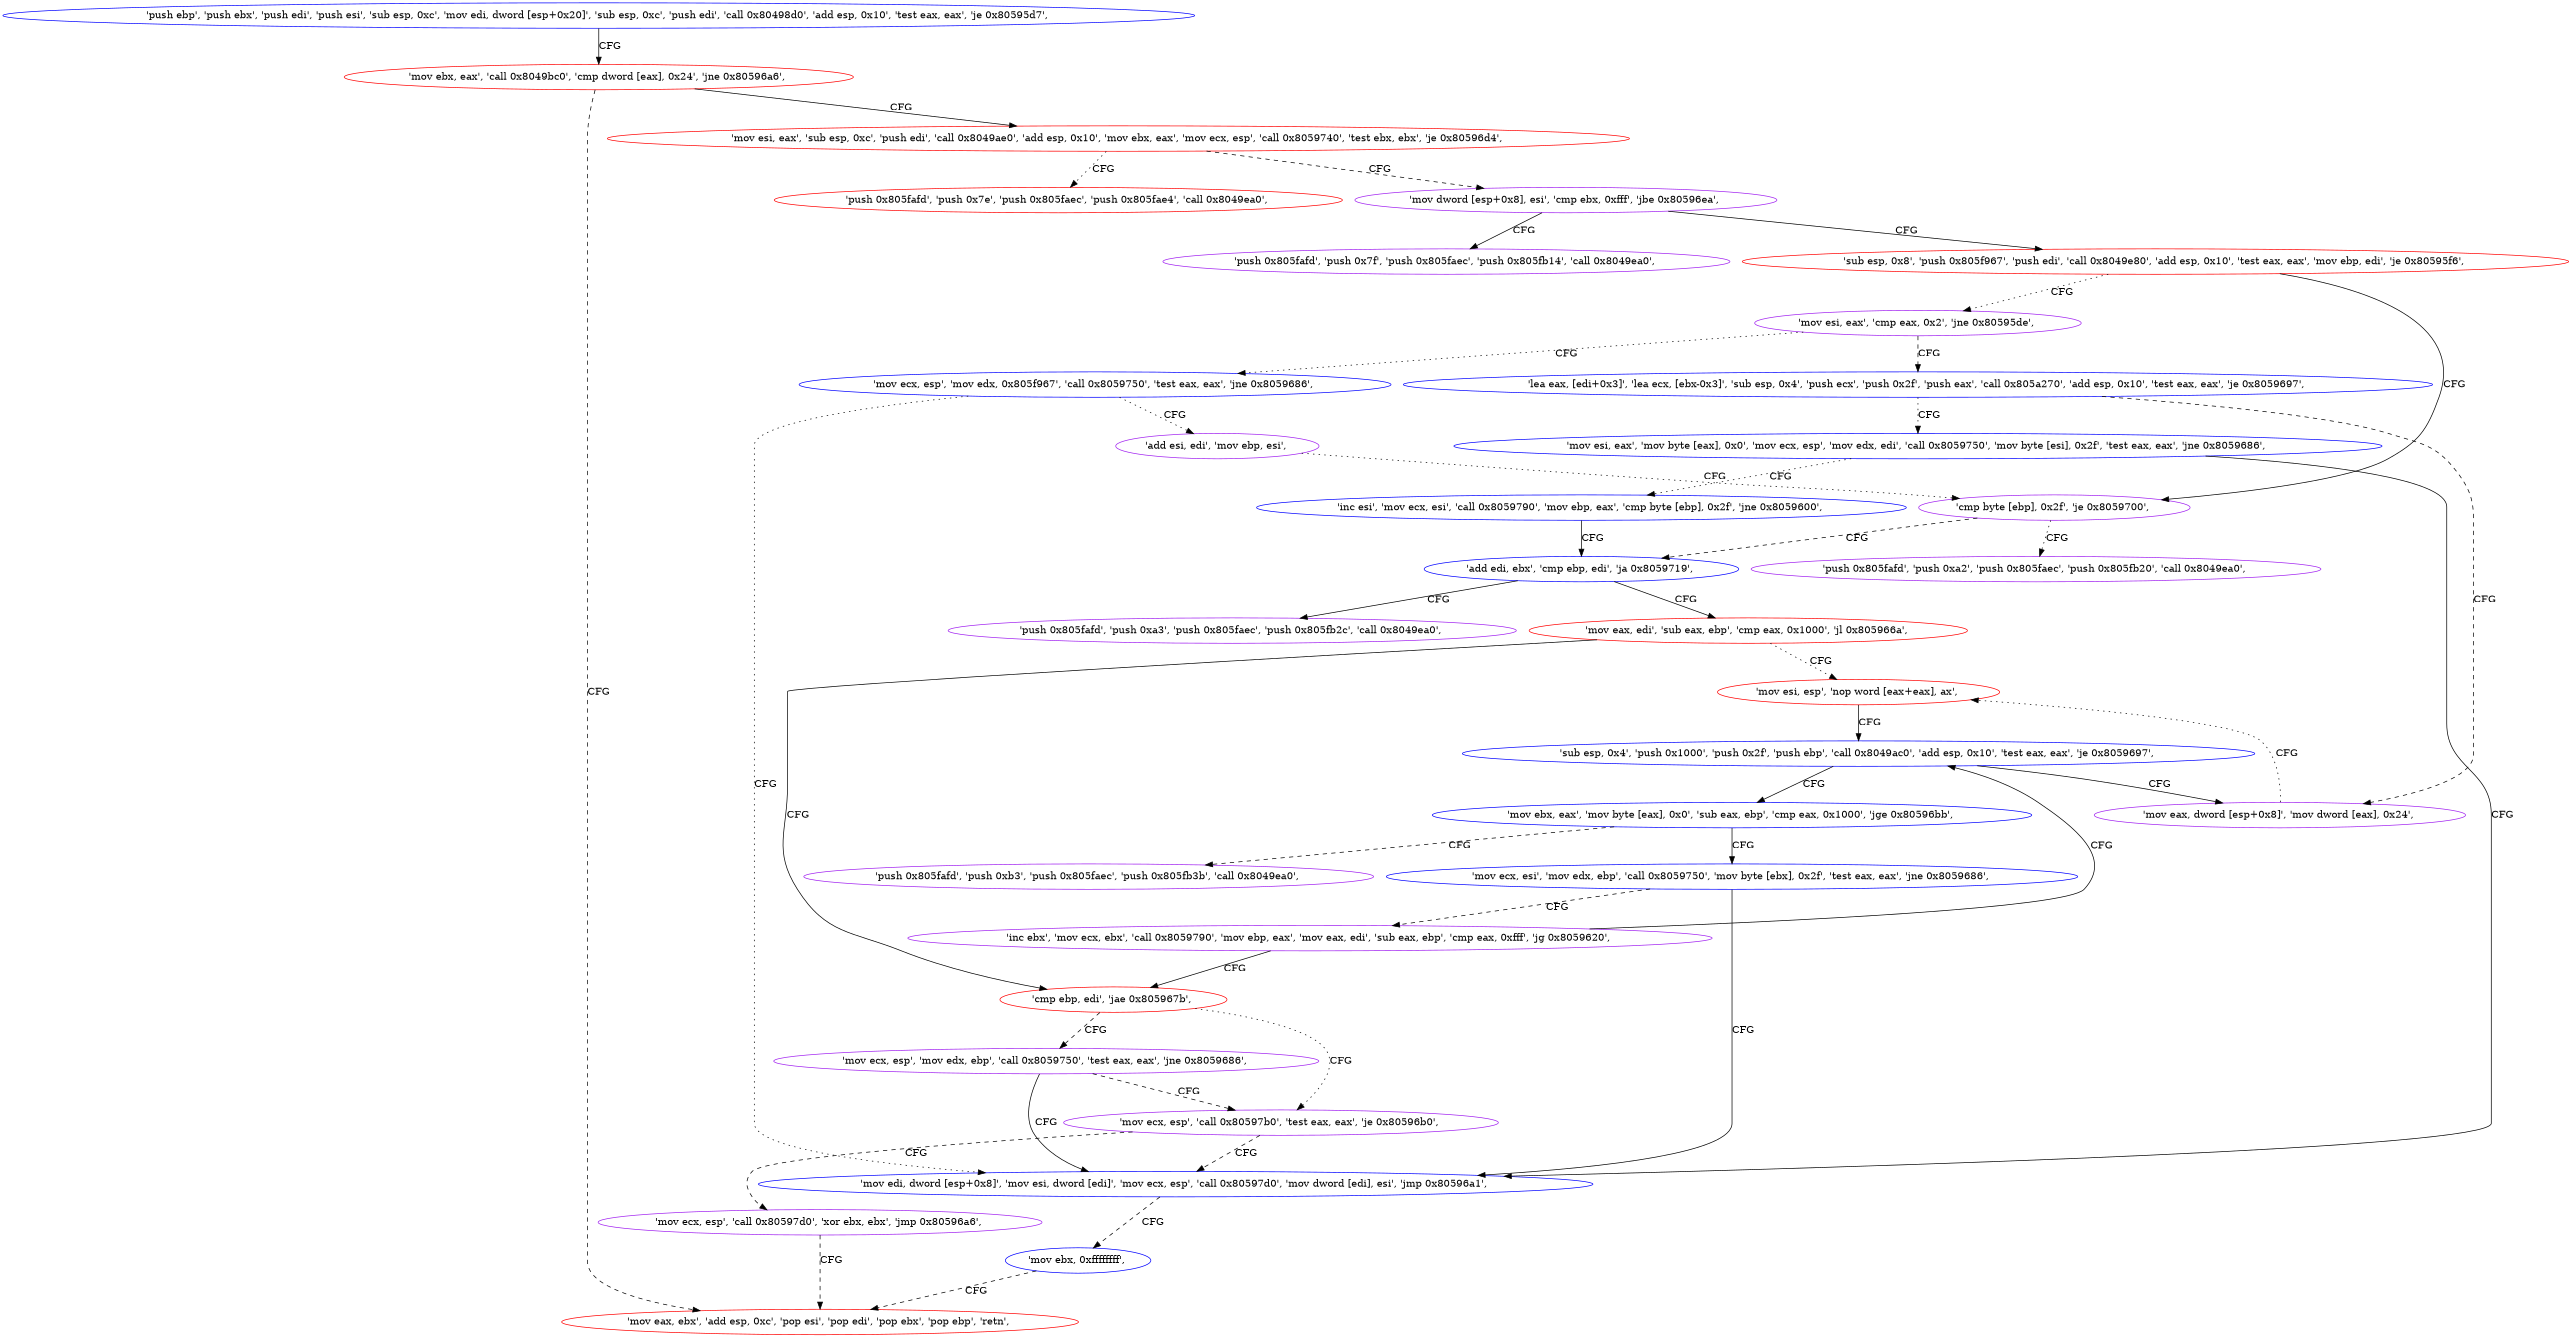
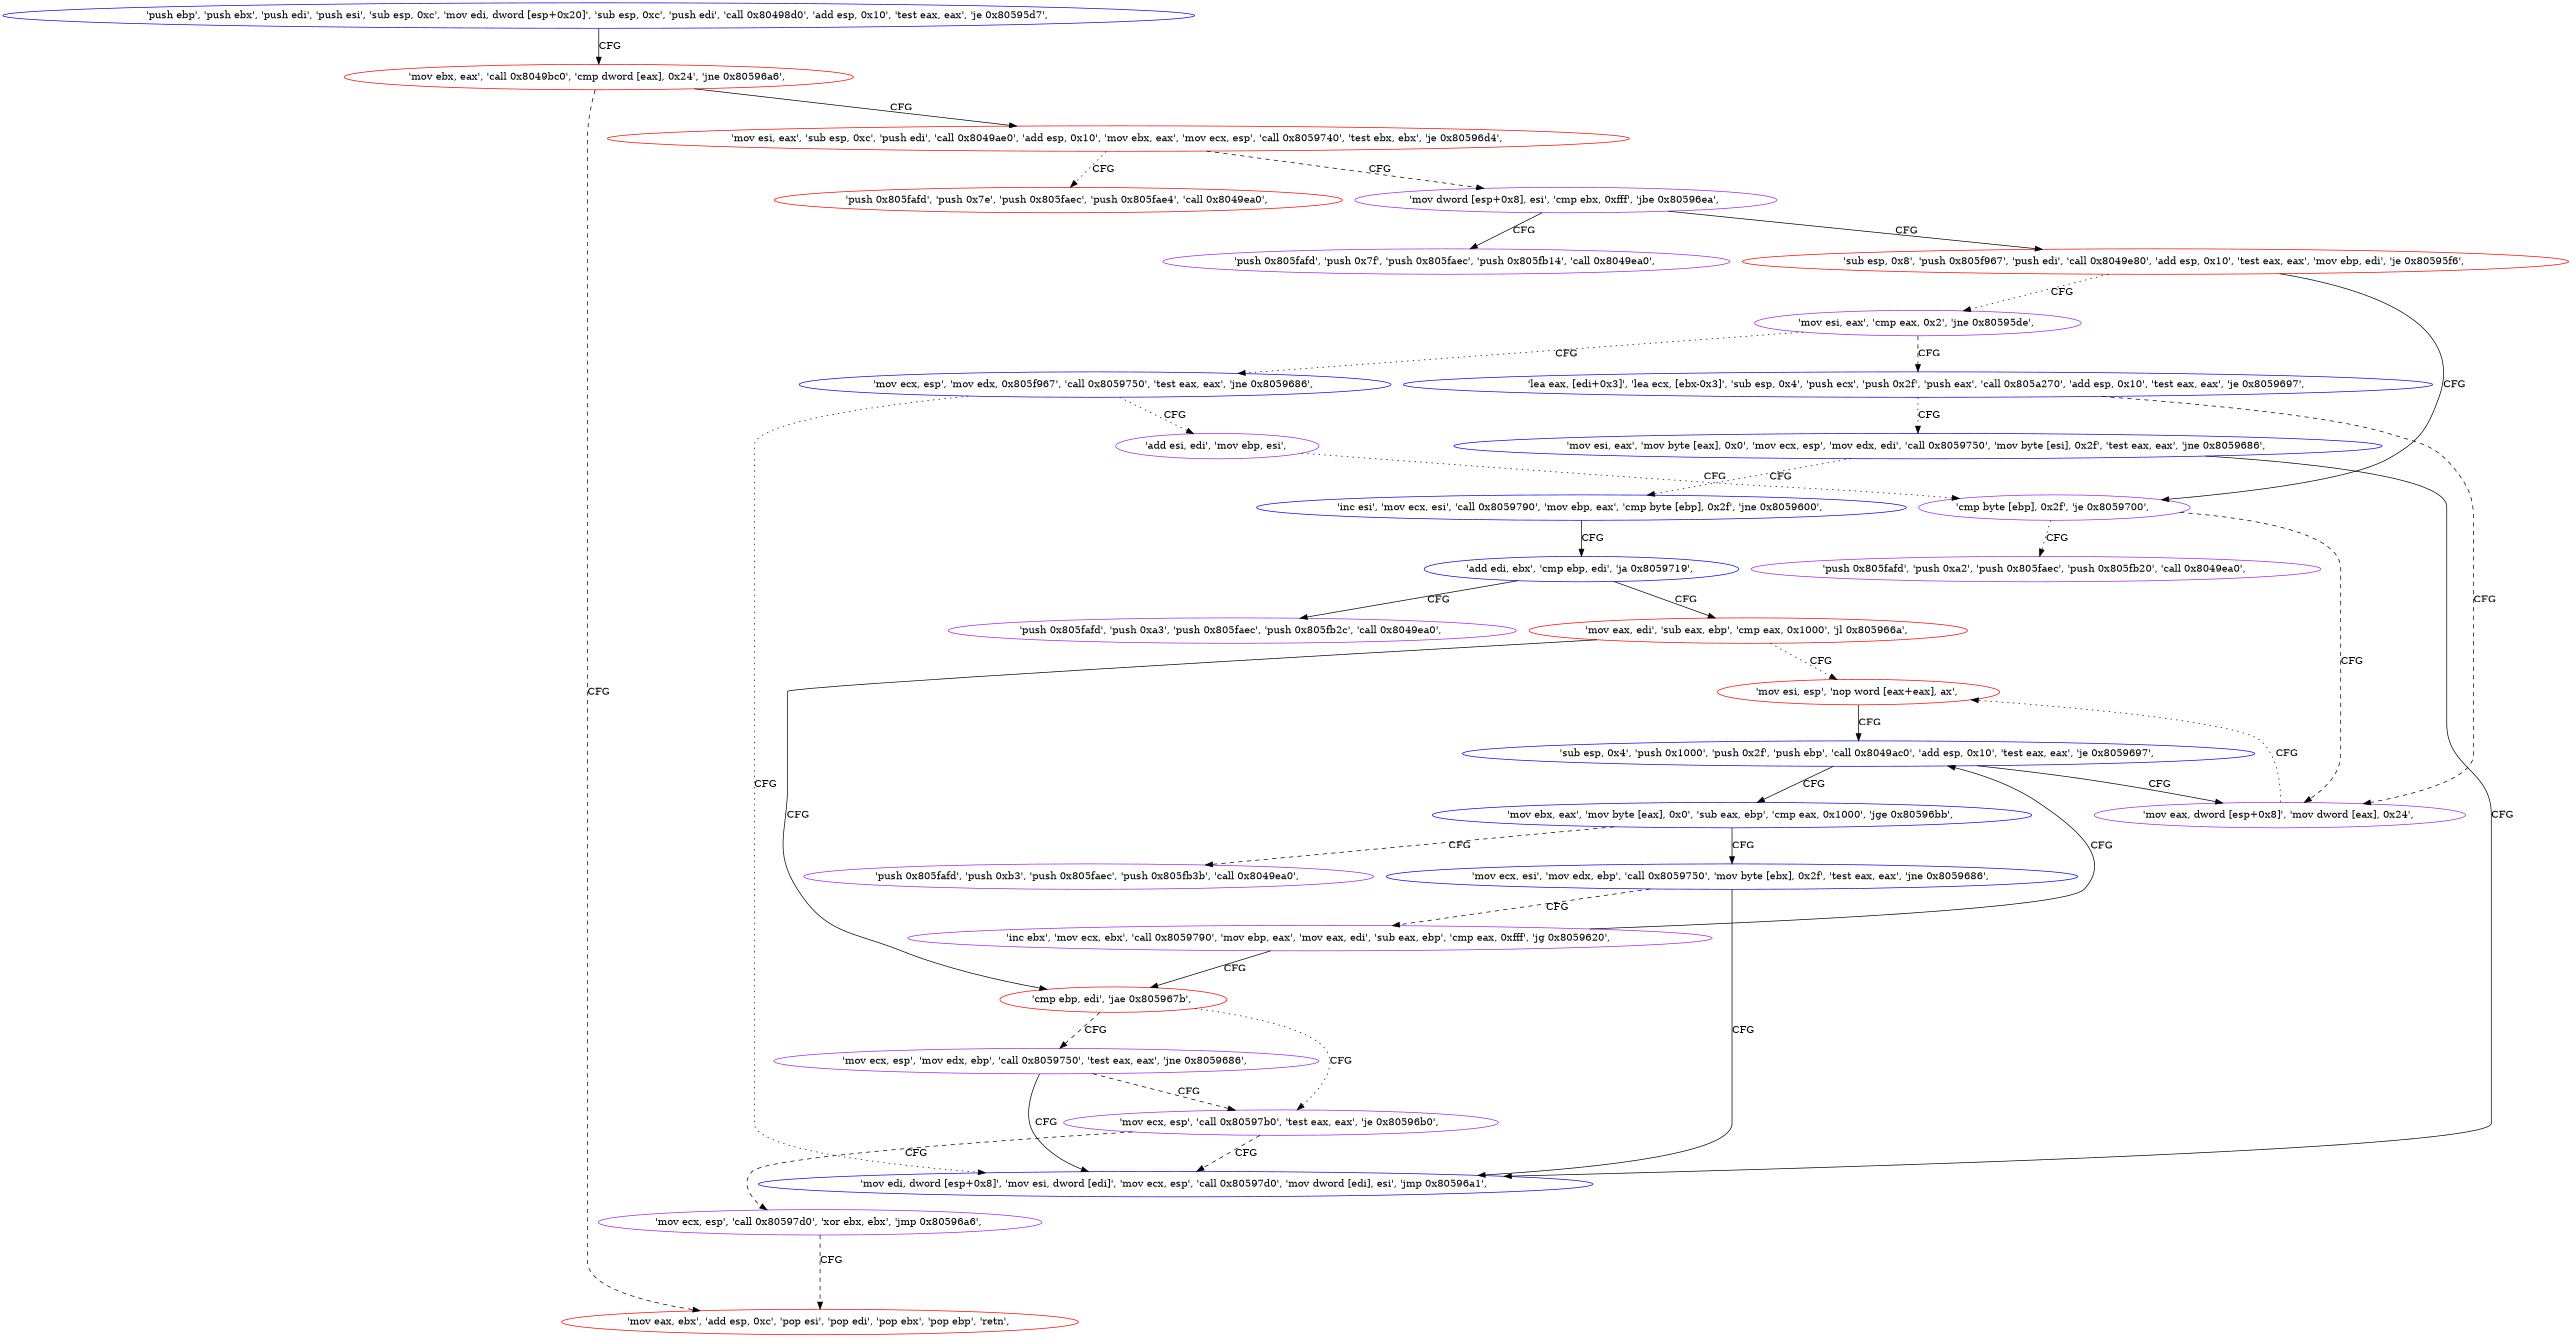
(1823, 538) -> (2341, 600)
(1078, 1260) -> none
